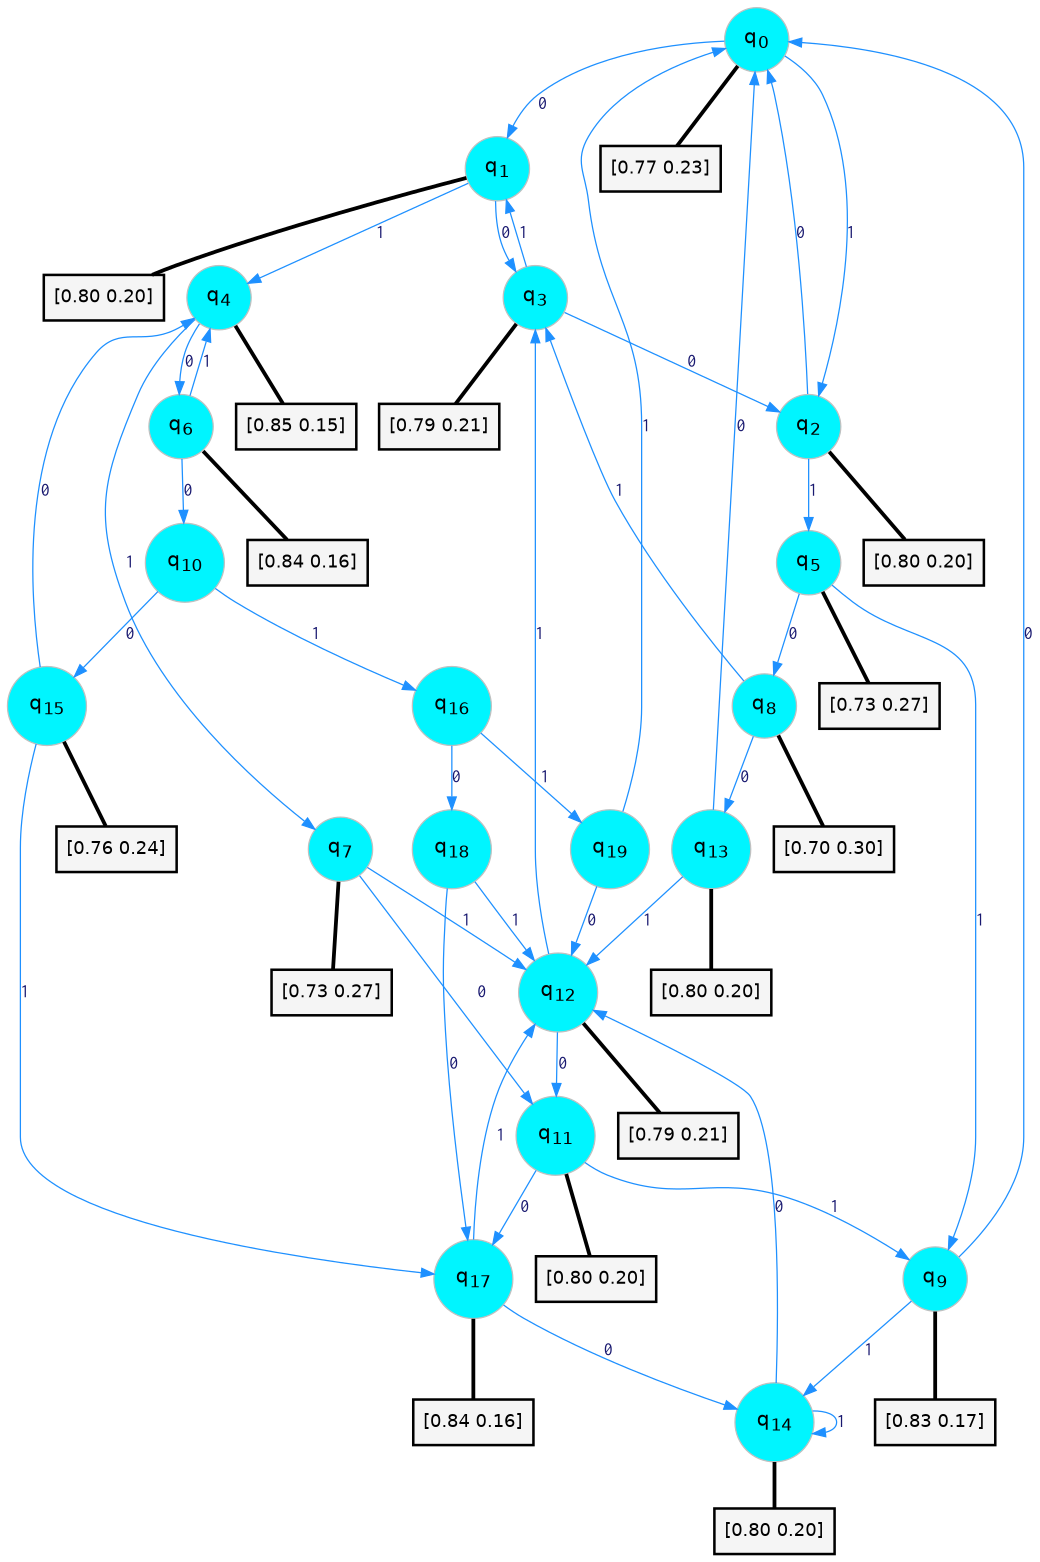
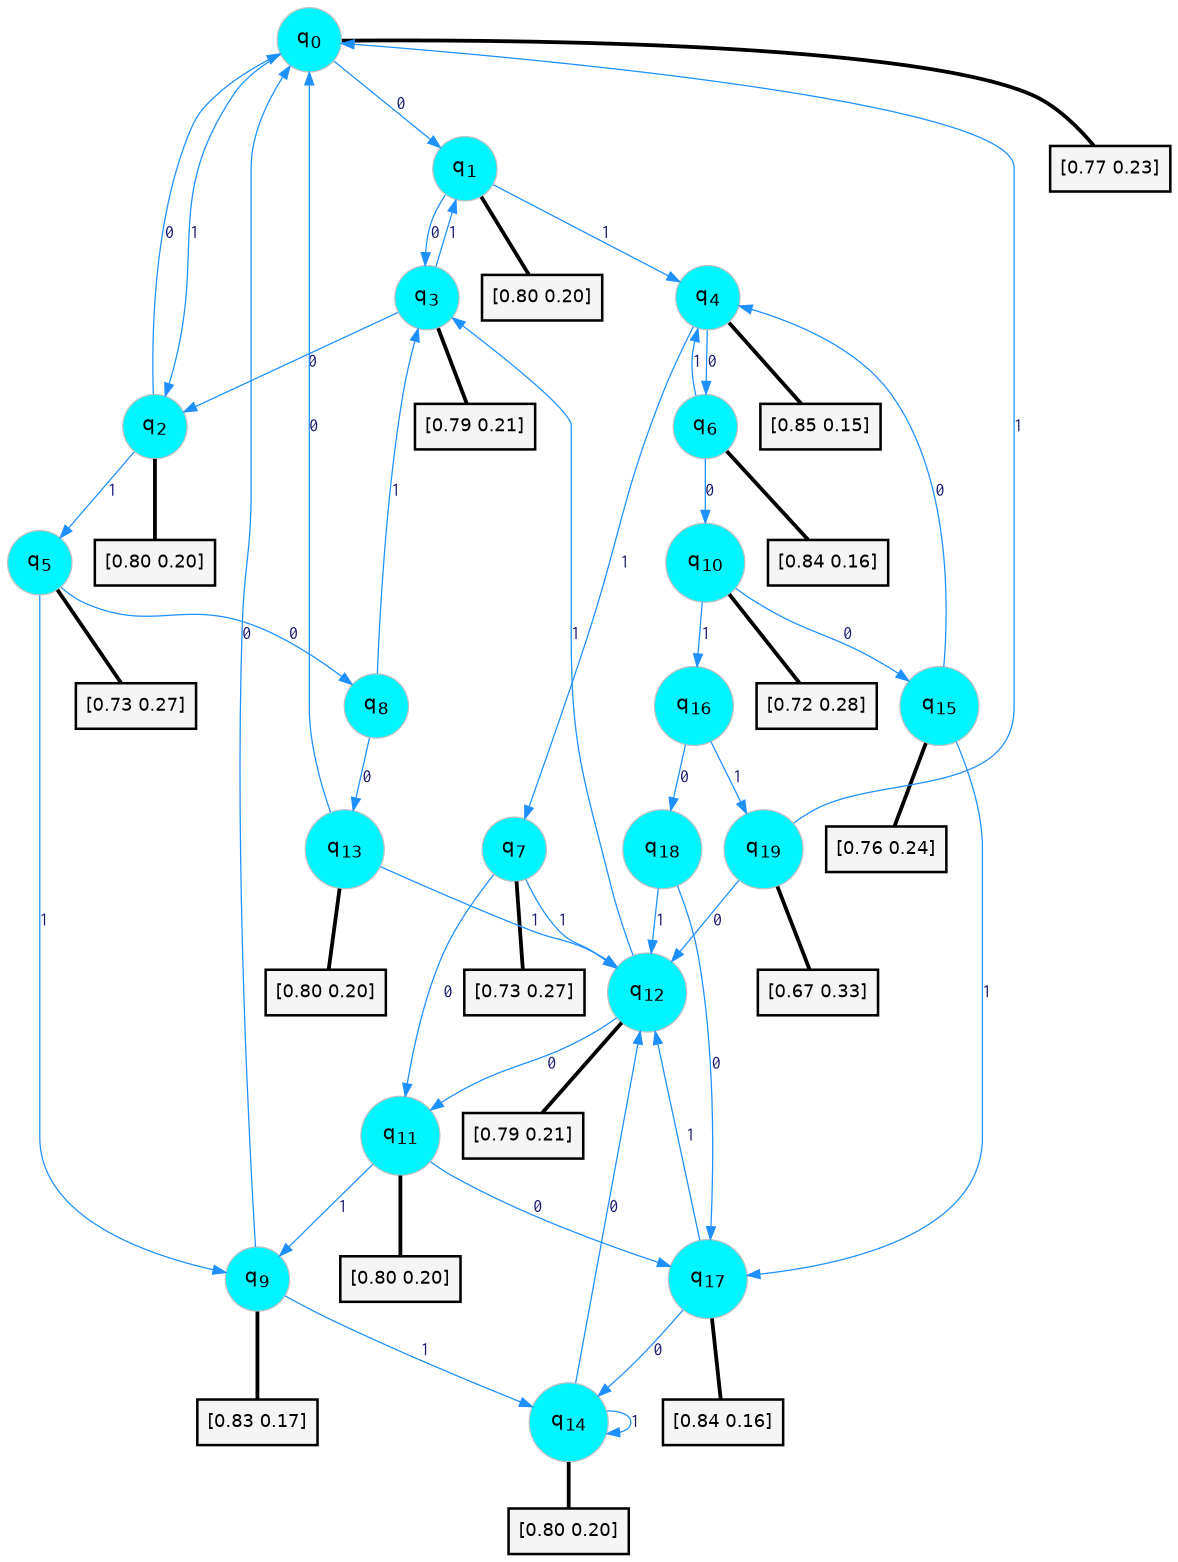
none -> (817, 706)
(834, 849) -> none
none -> (818, 992)
